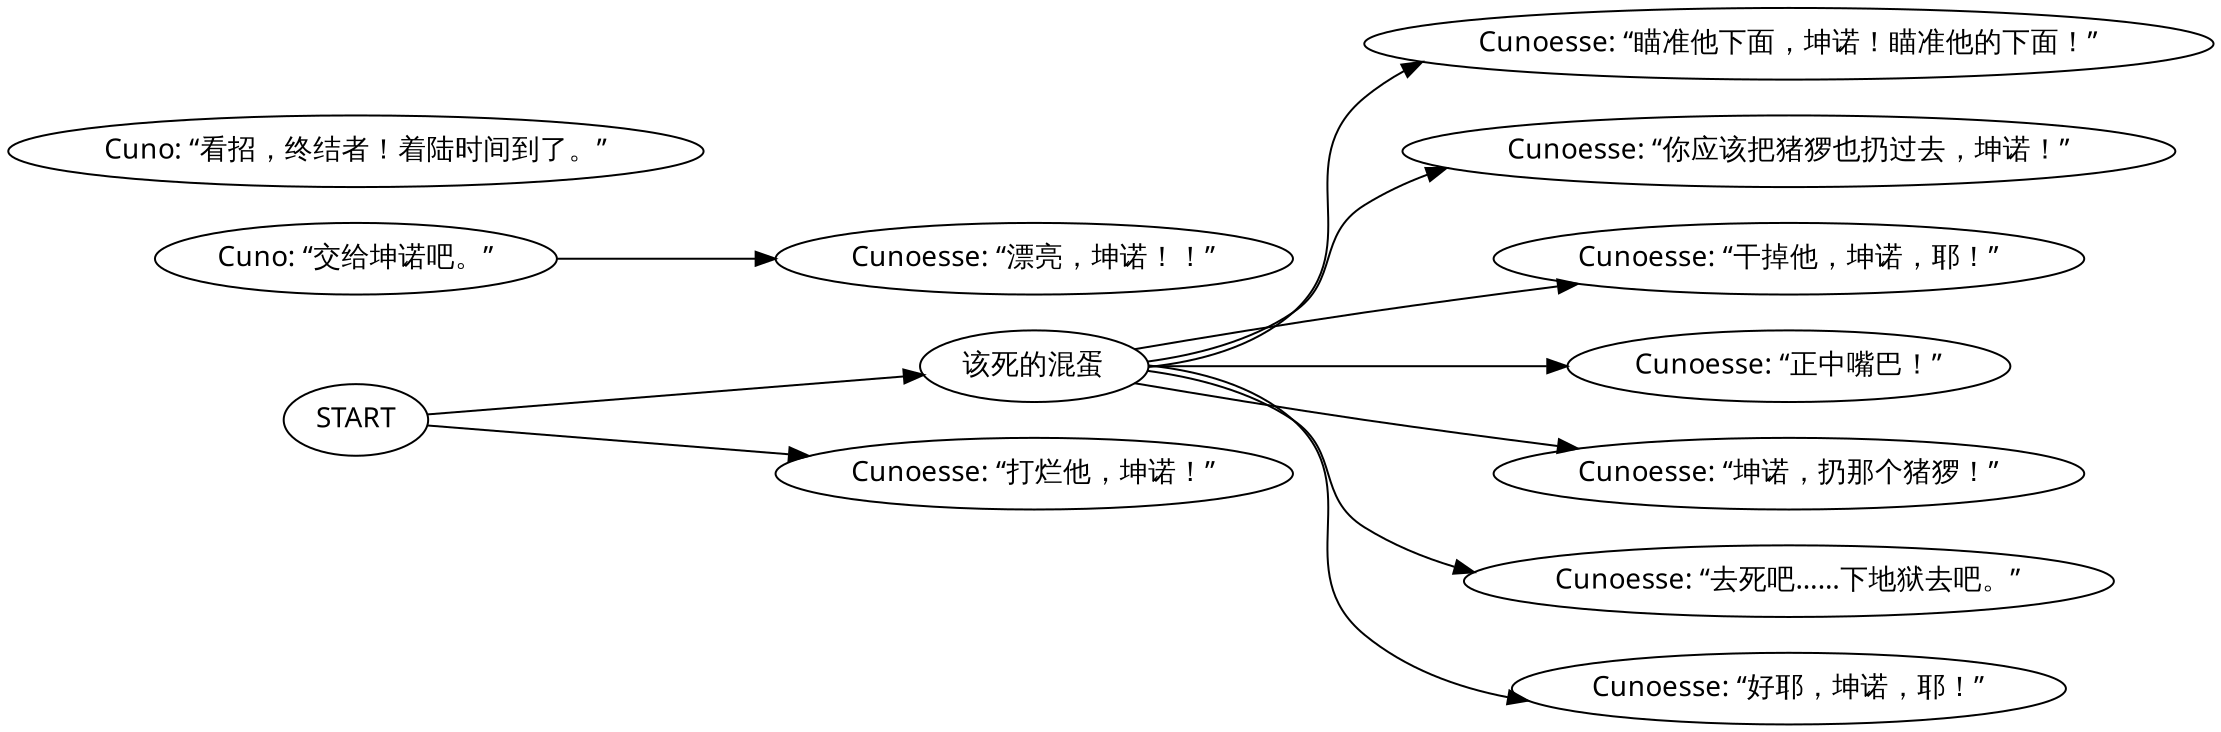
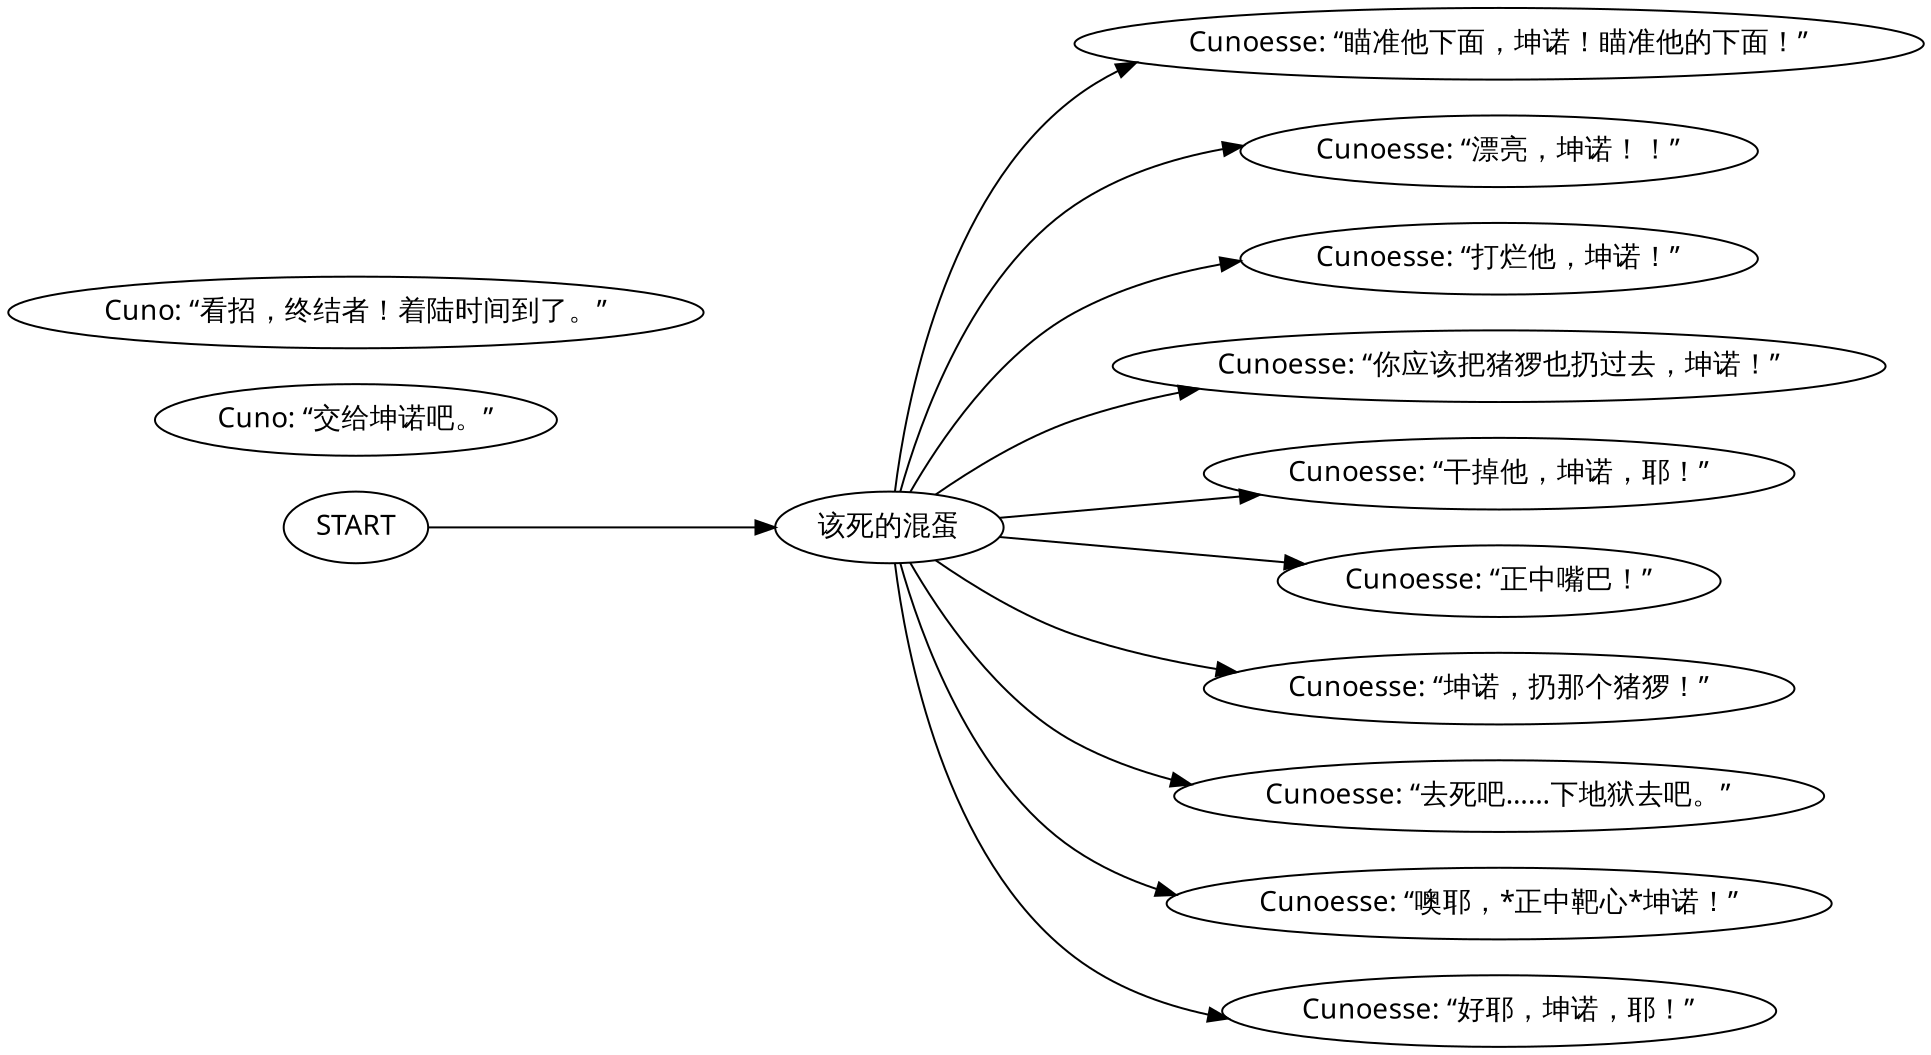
(656, 259) -> (1009, 267)
(608, 440) -> (1037, 338)
none -> (1499, 904)
